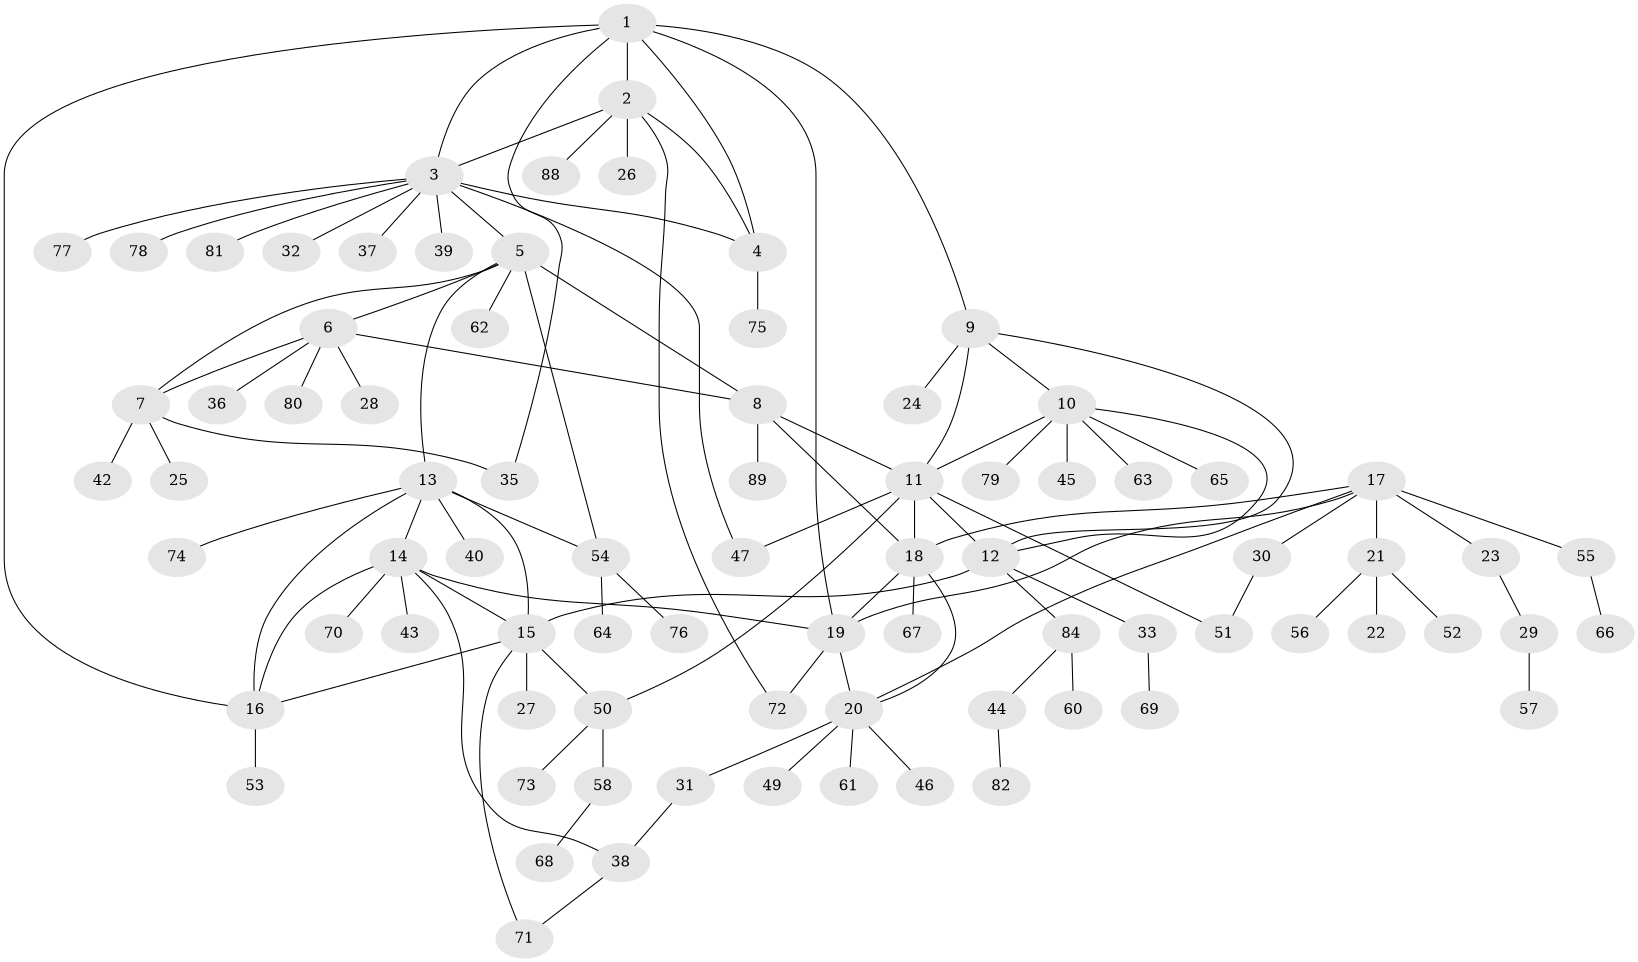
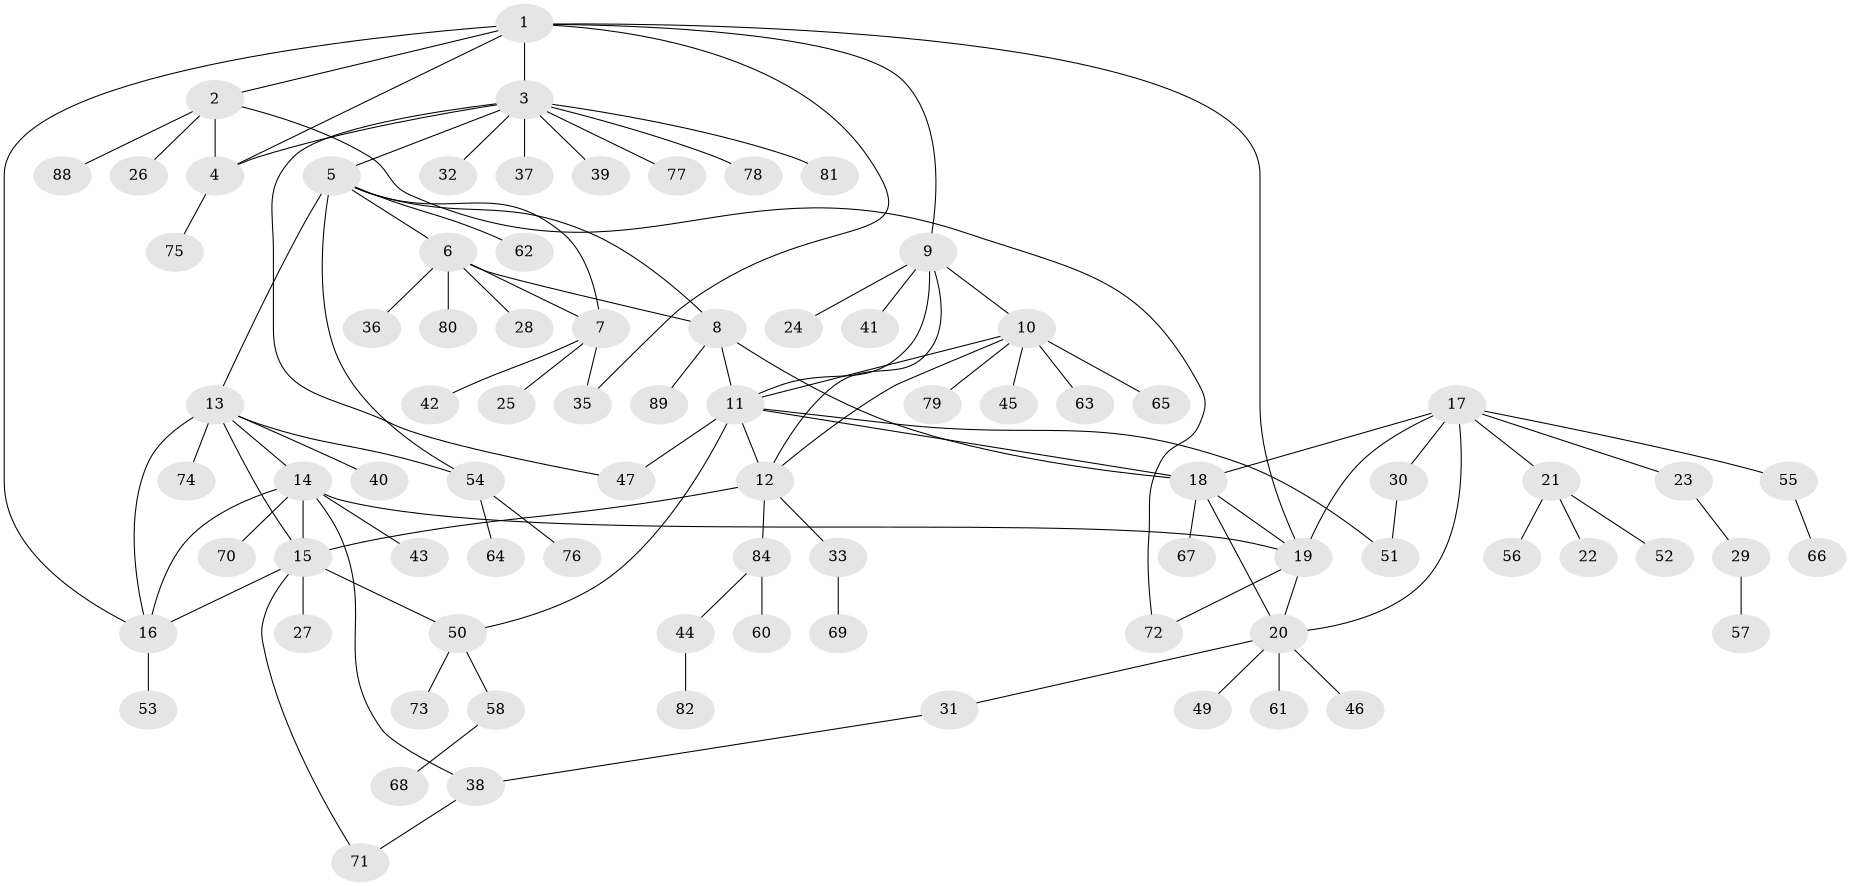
(531, 138) -> none
none -> (870, 329)
